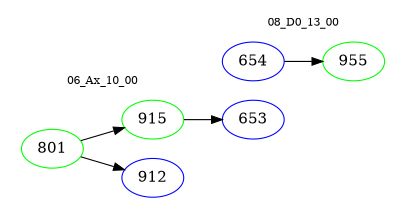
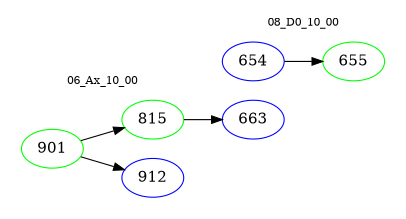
(303, 23) -> (303, 23)
(354, 61) -> (354, 61)
(153, 120) -> (153, 120)
(253, 120) -> (253, 120)
(52, 149) -> (52, 149)
